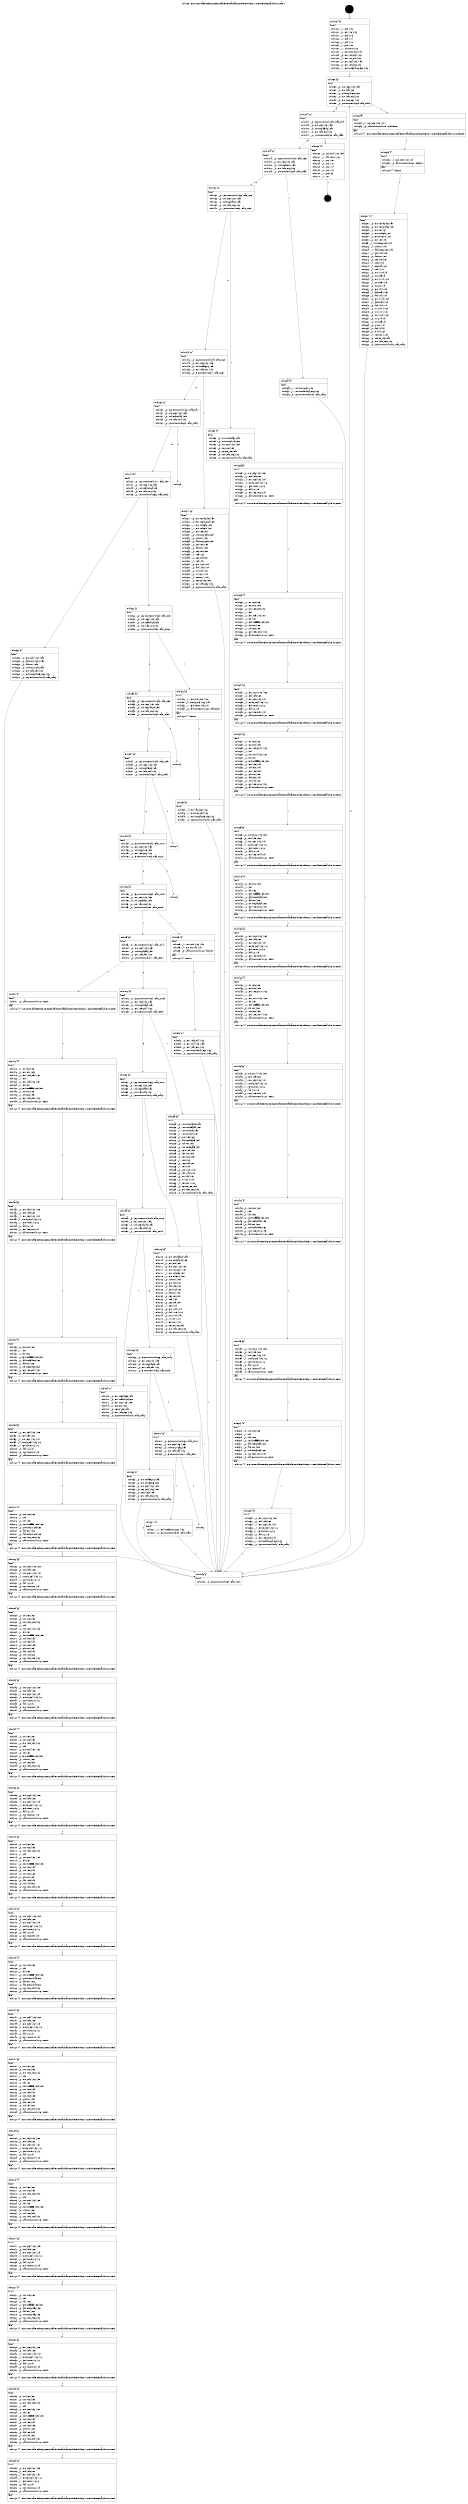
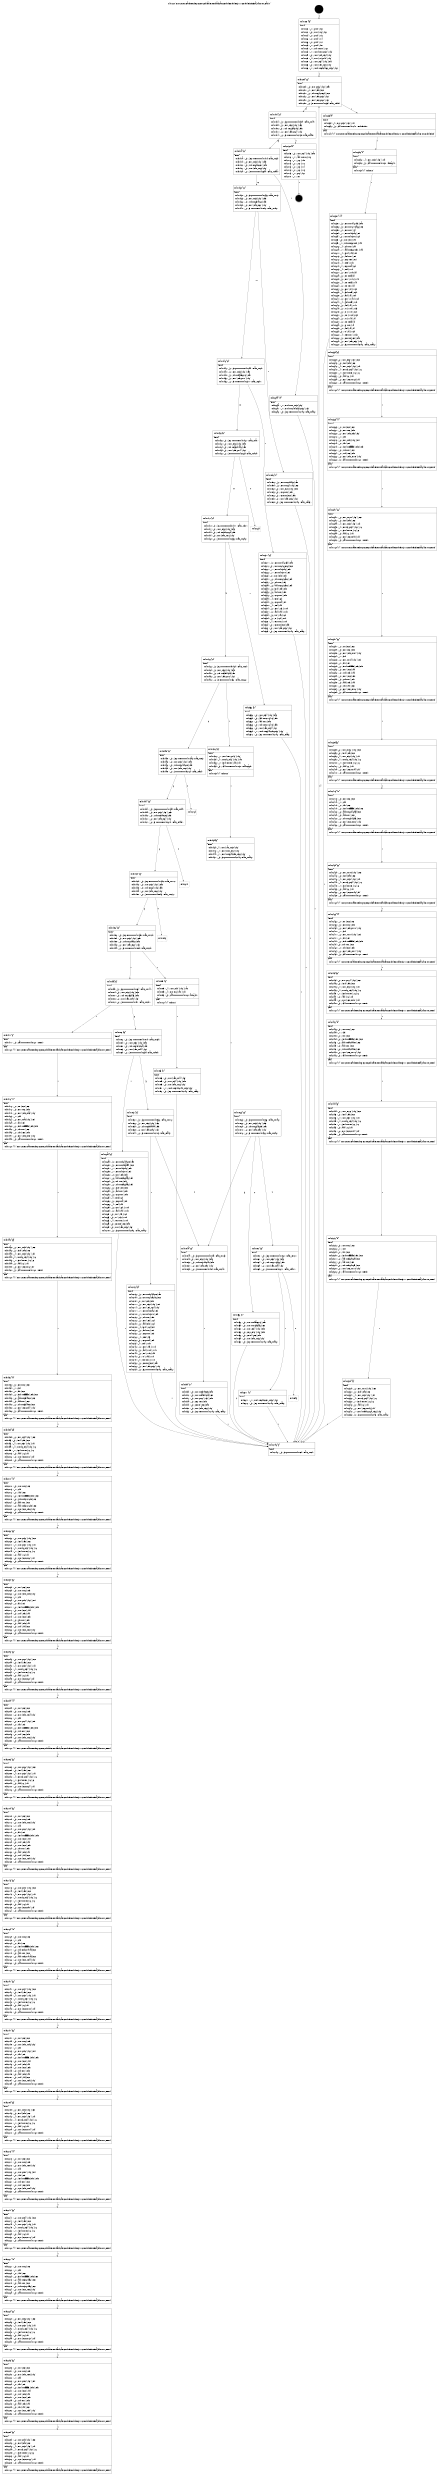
(146, 1290) -> (229, 1190)
